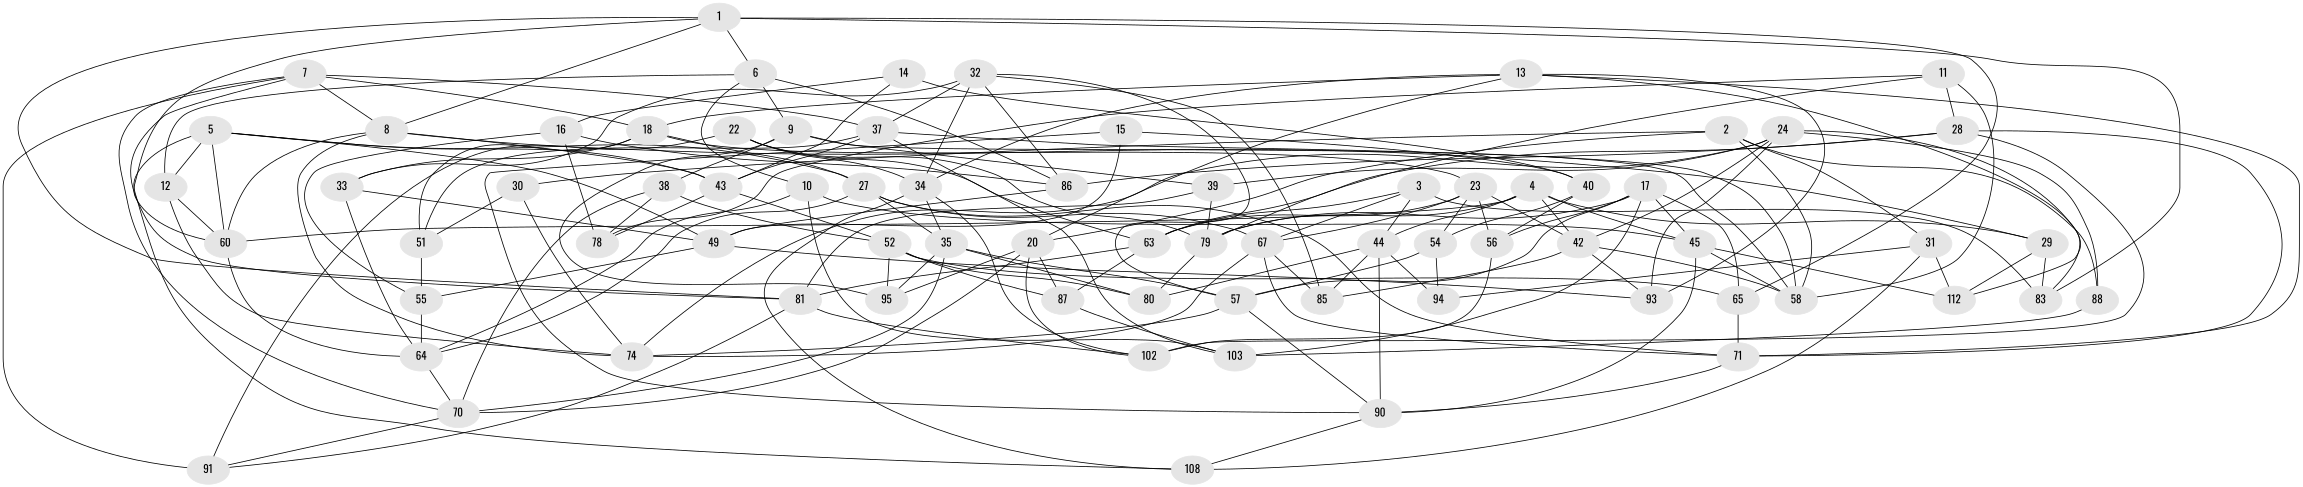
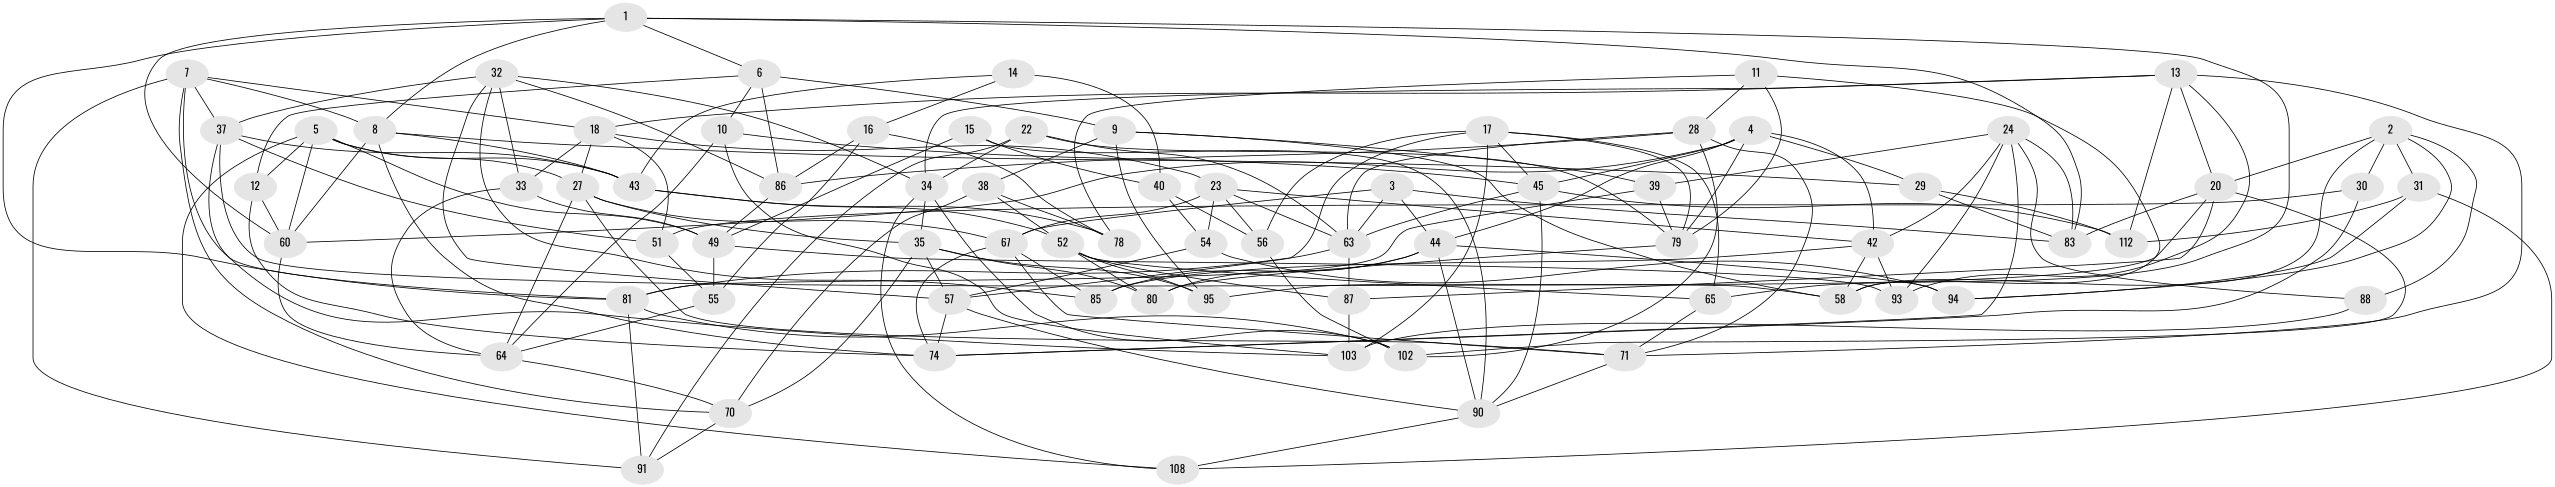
none -> (2320, 268)
(1746, 272) -> (1438, 212)
(766, 384) -> (2141, 213)
